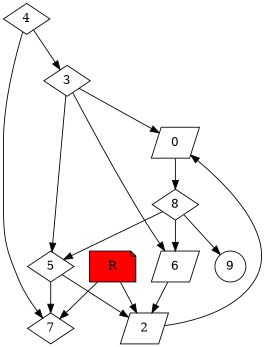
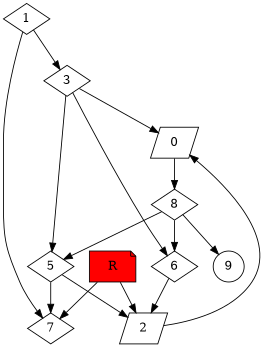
(27, 19) -> (27, 19)
(175, 267) -> (175, 267)
